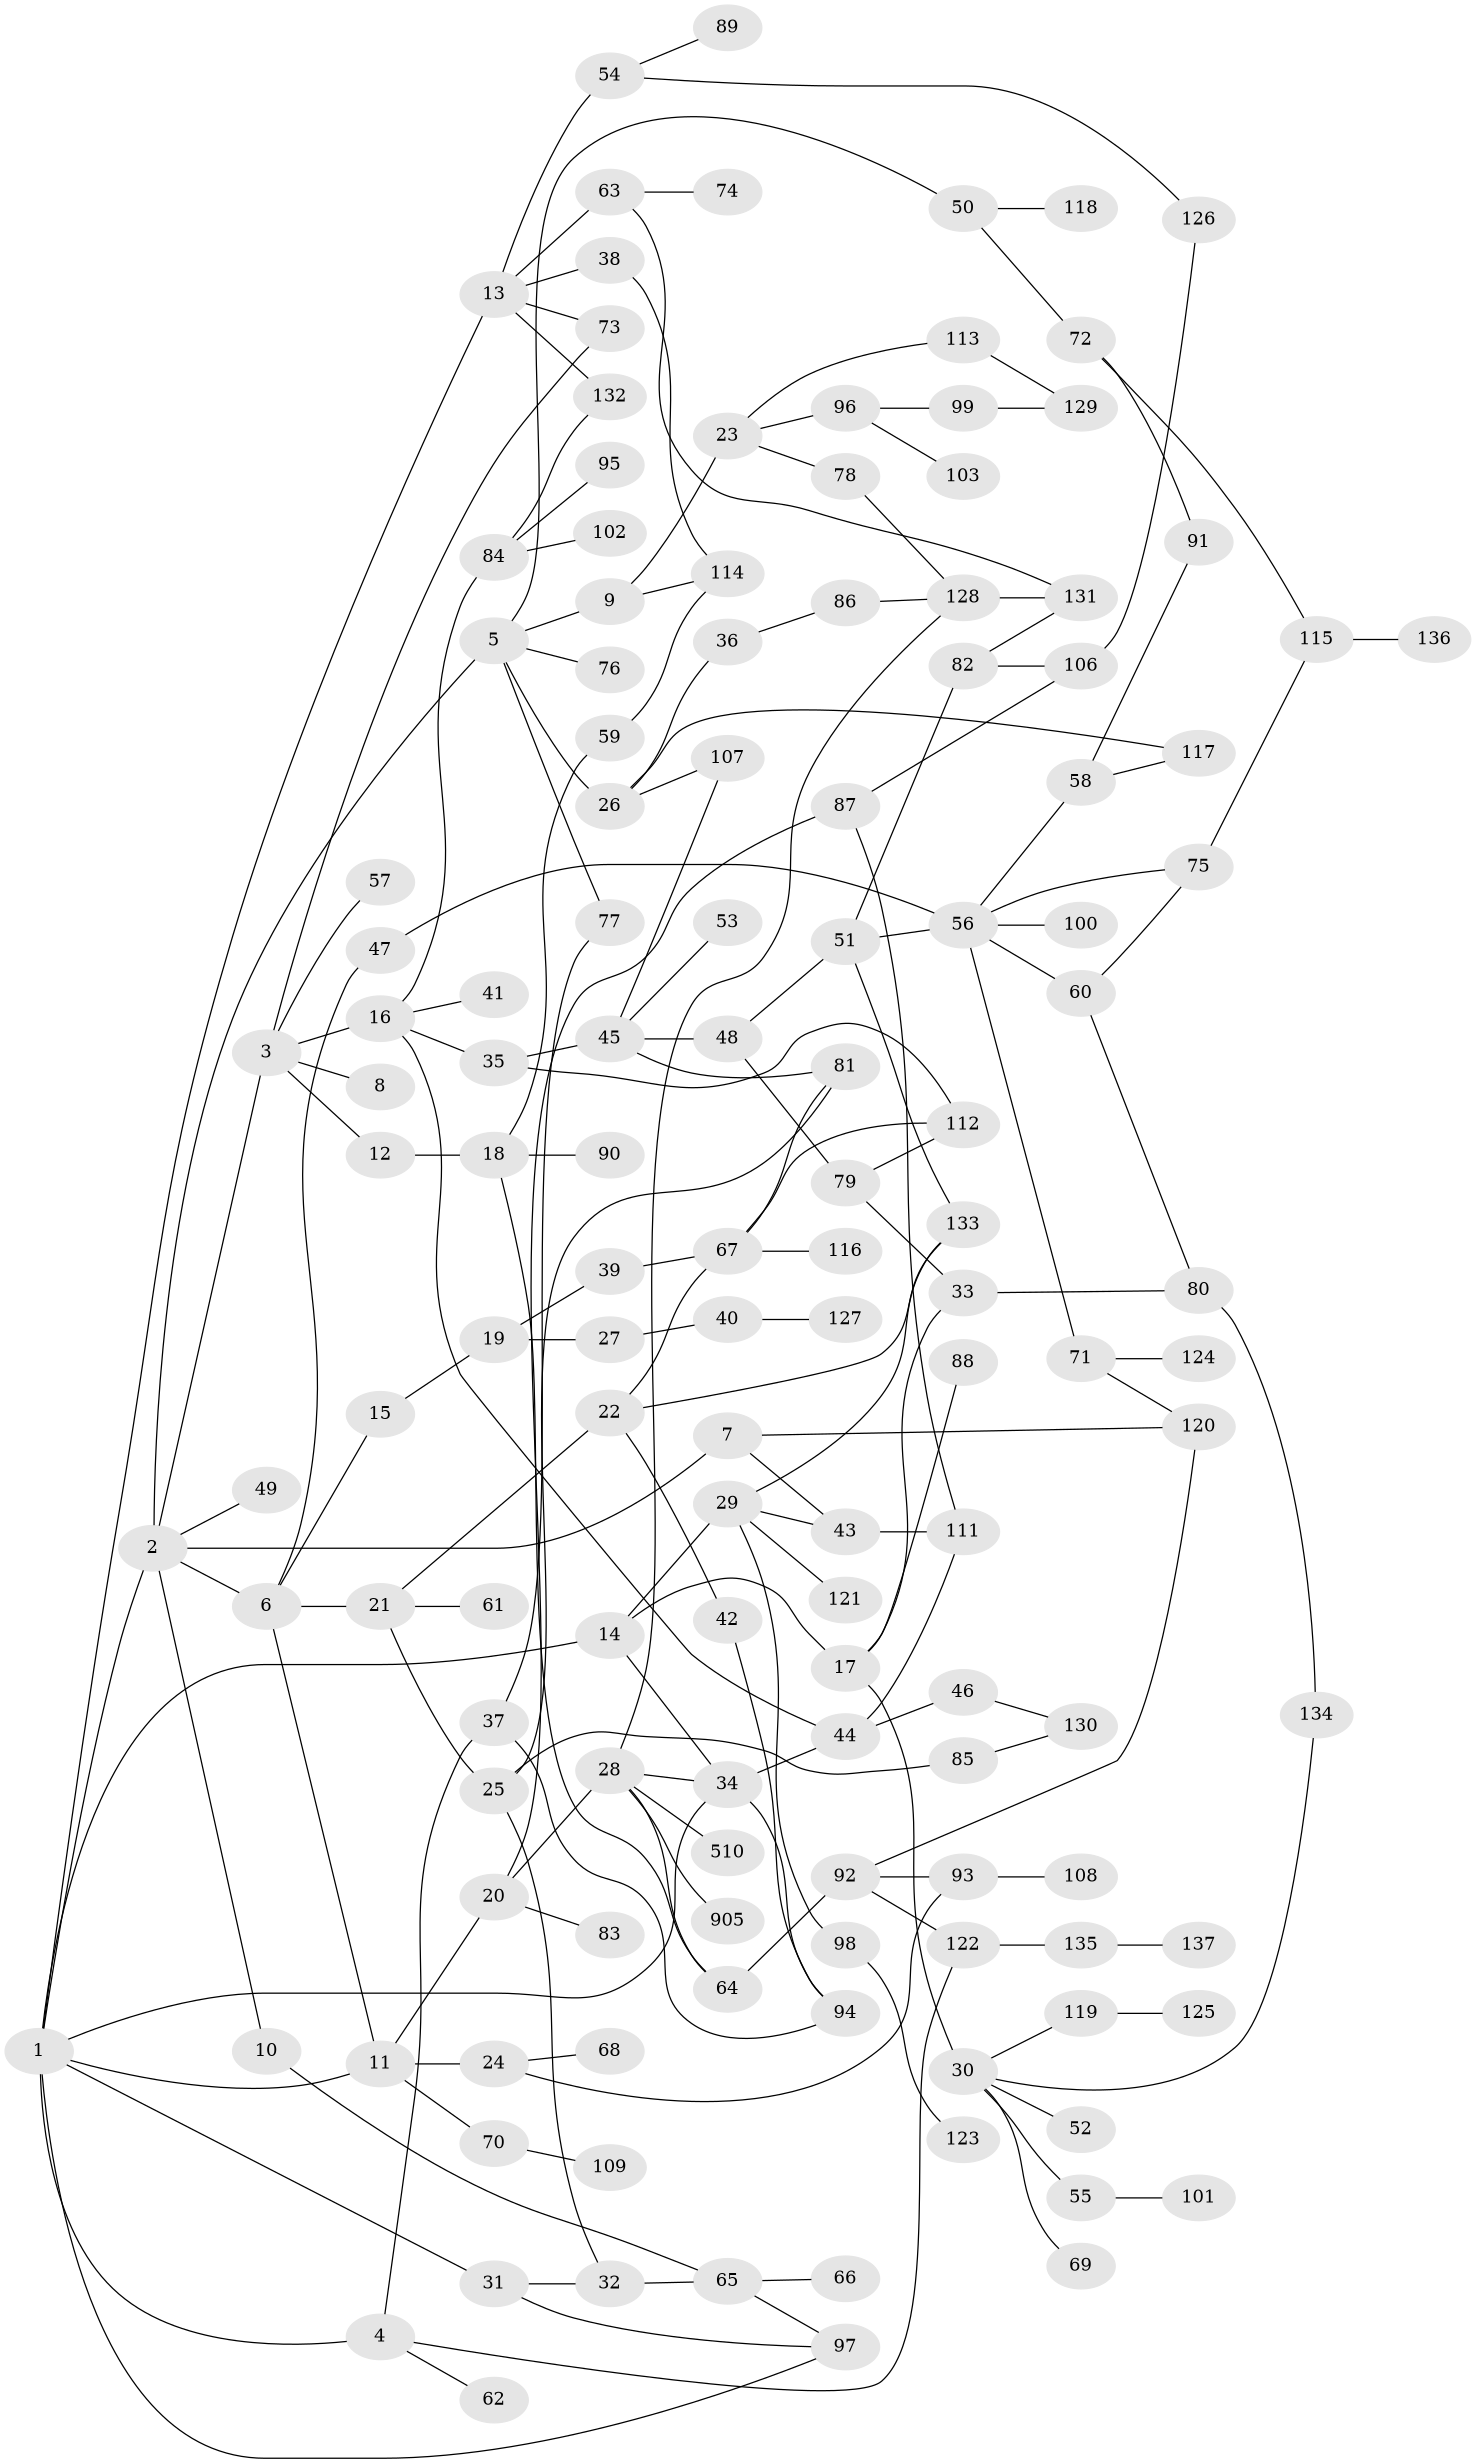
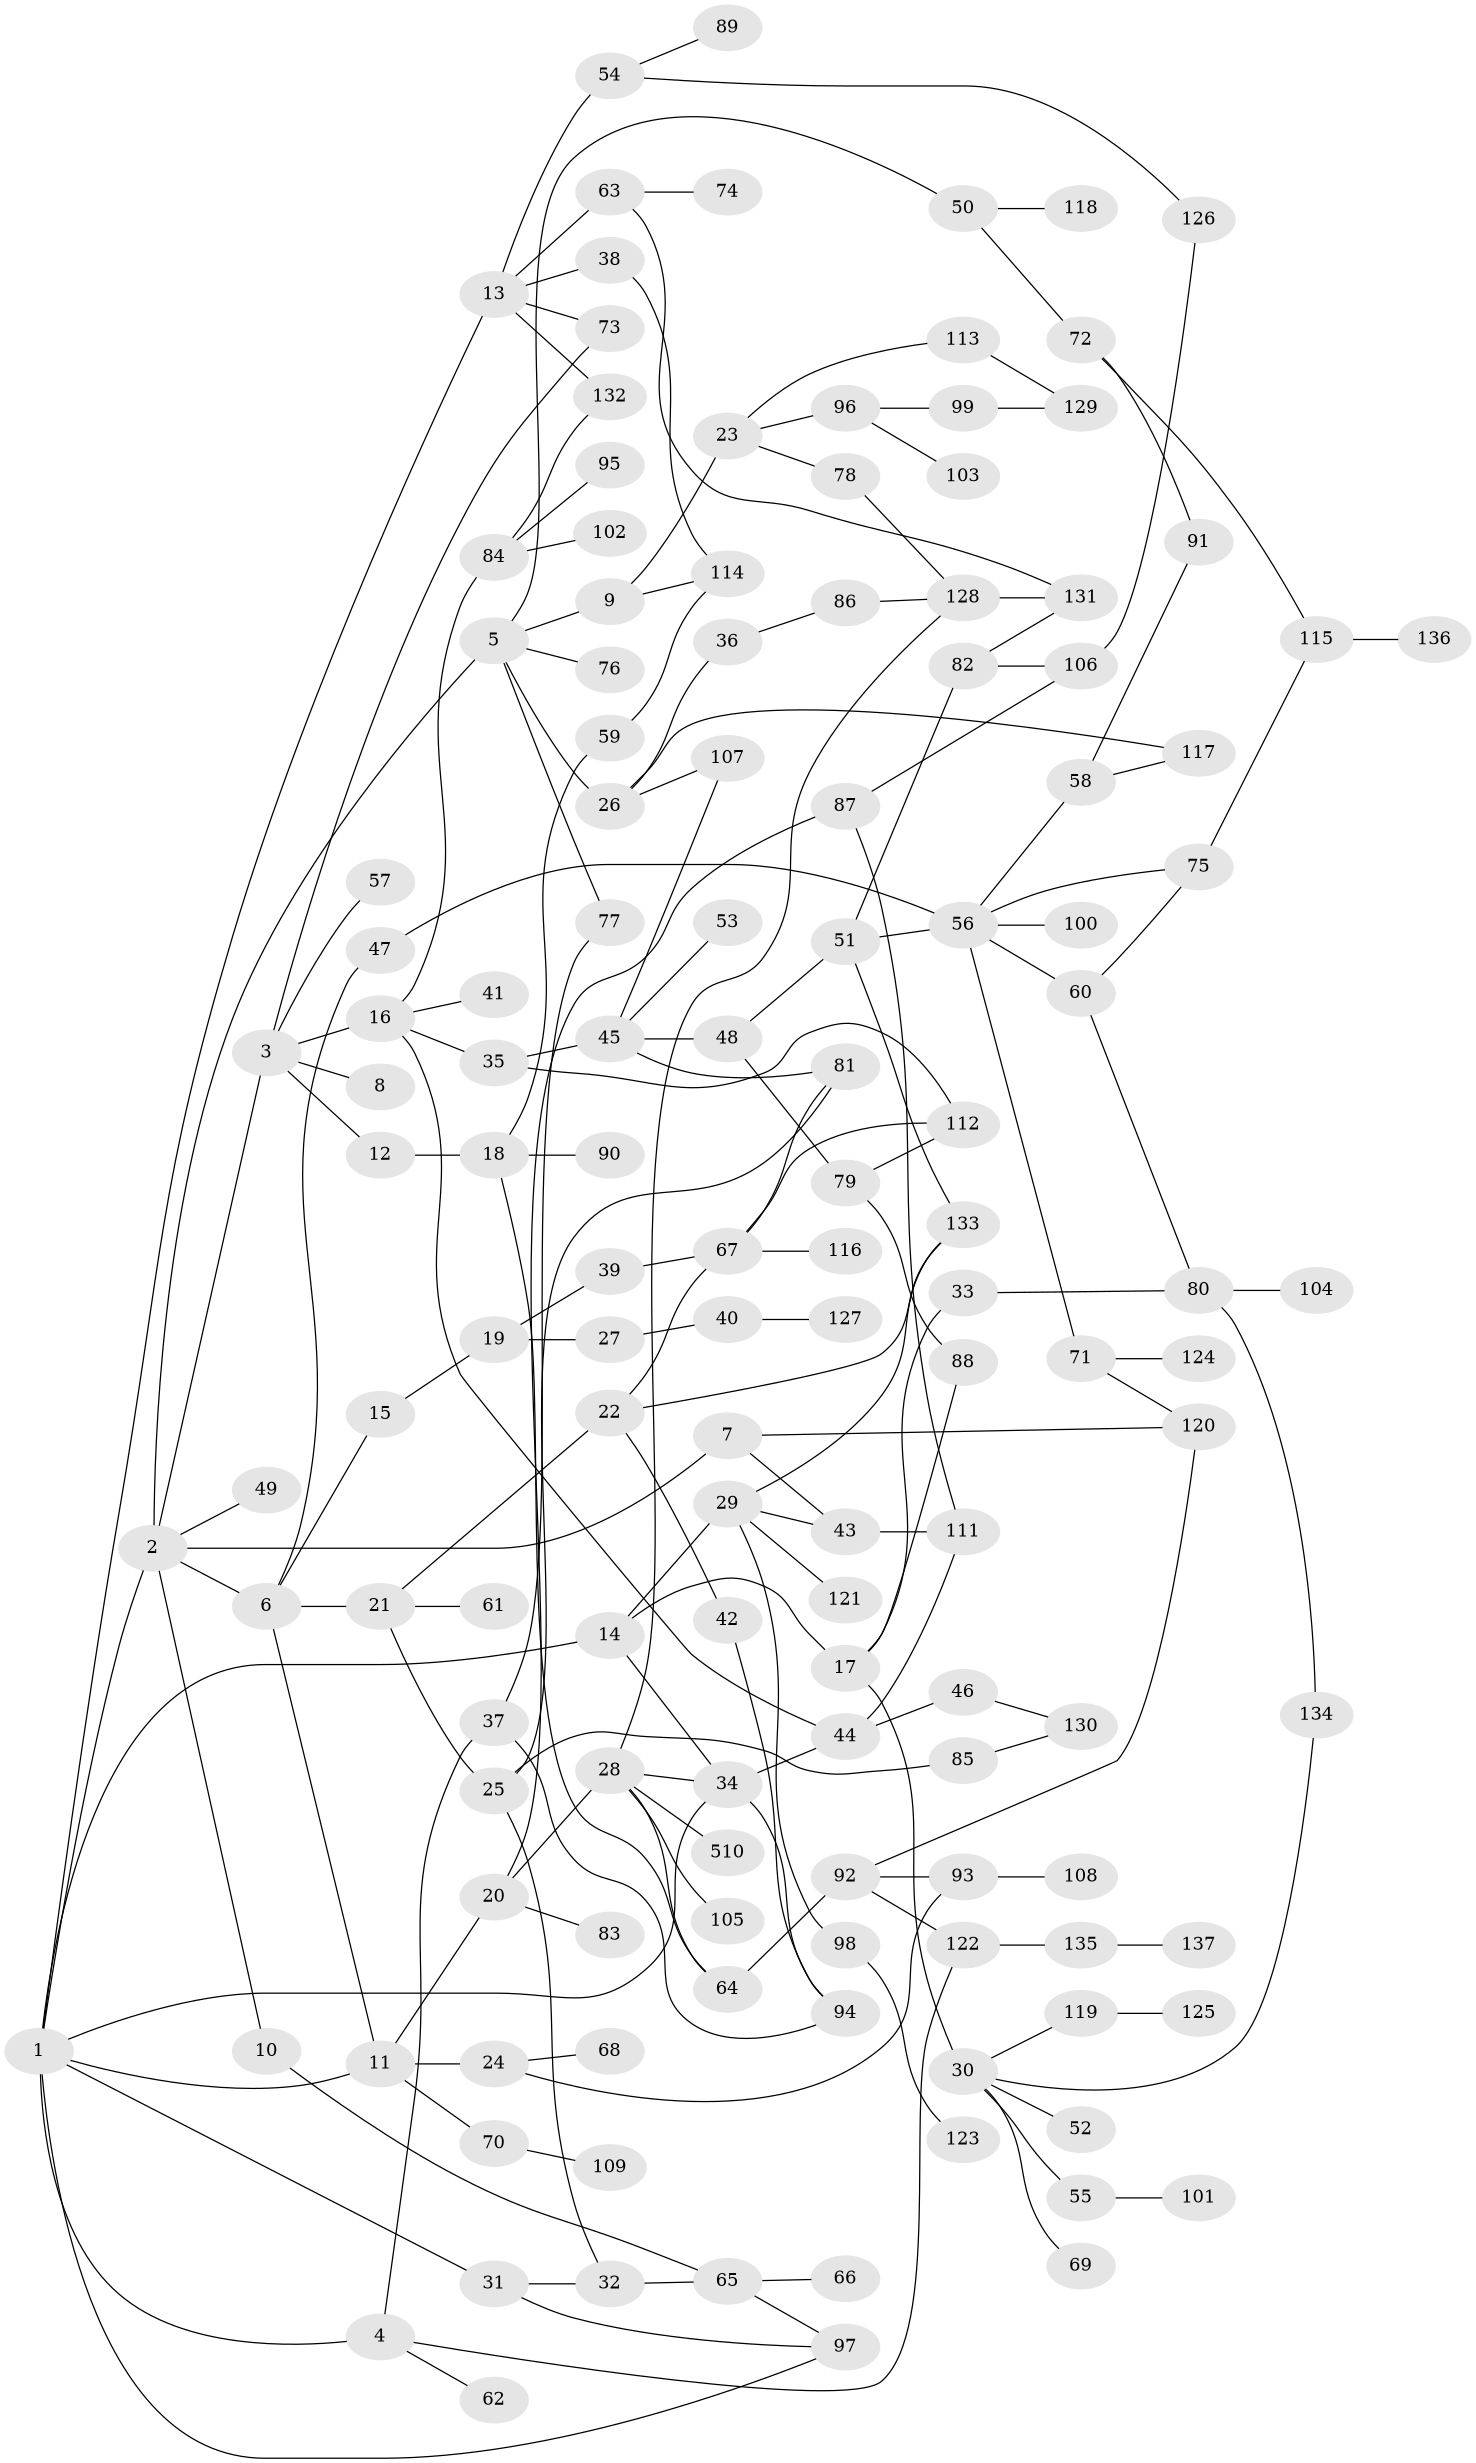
(901, 1234) -> (904, 1268)
none -> (1317, 1290)
(728, 1921) -> (728, 1921)
